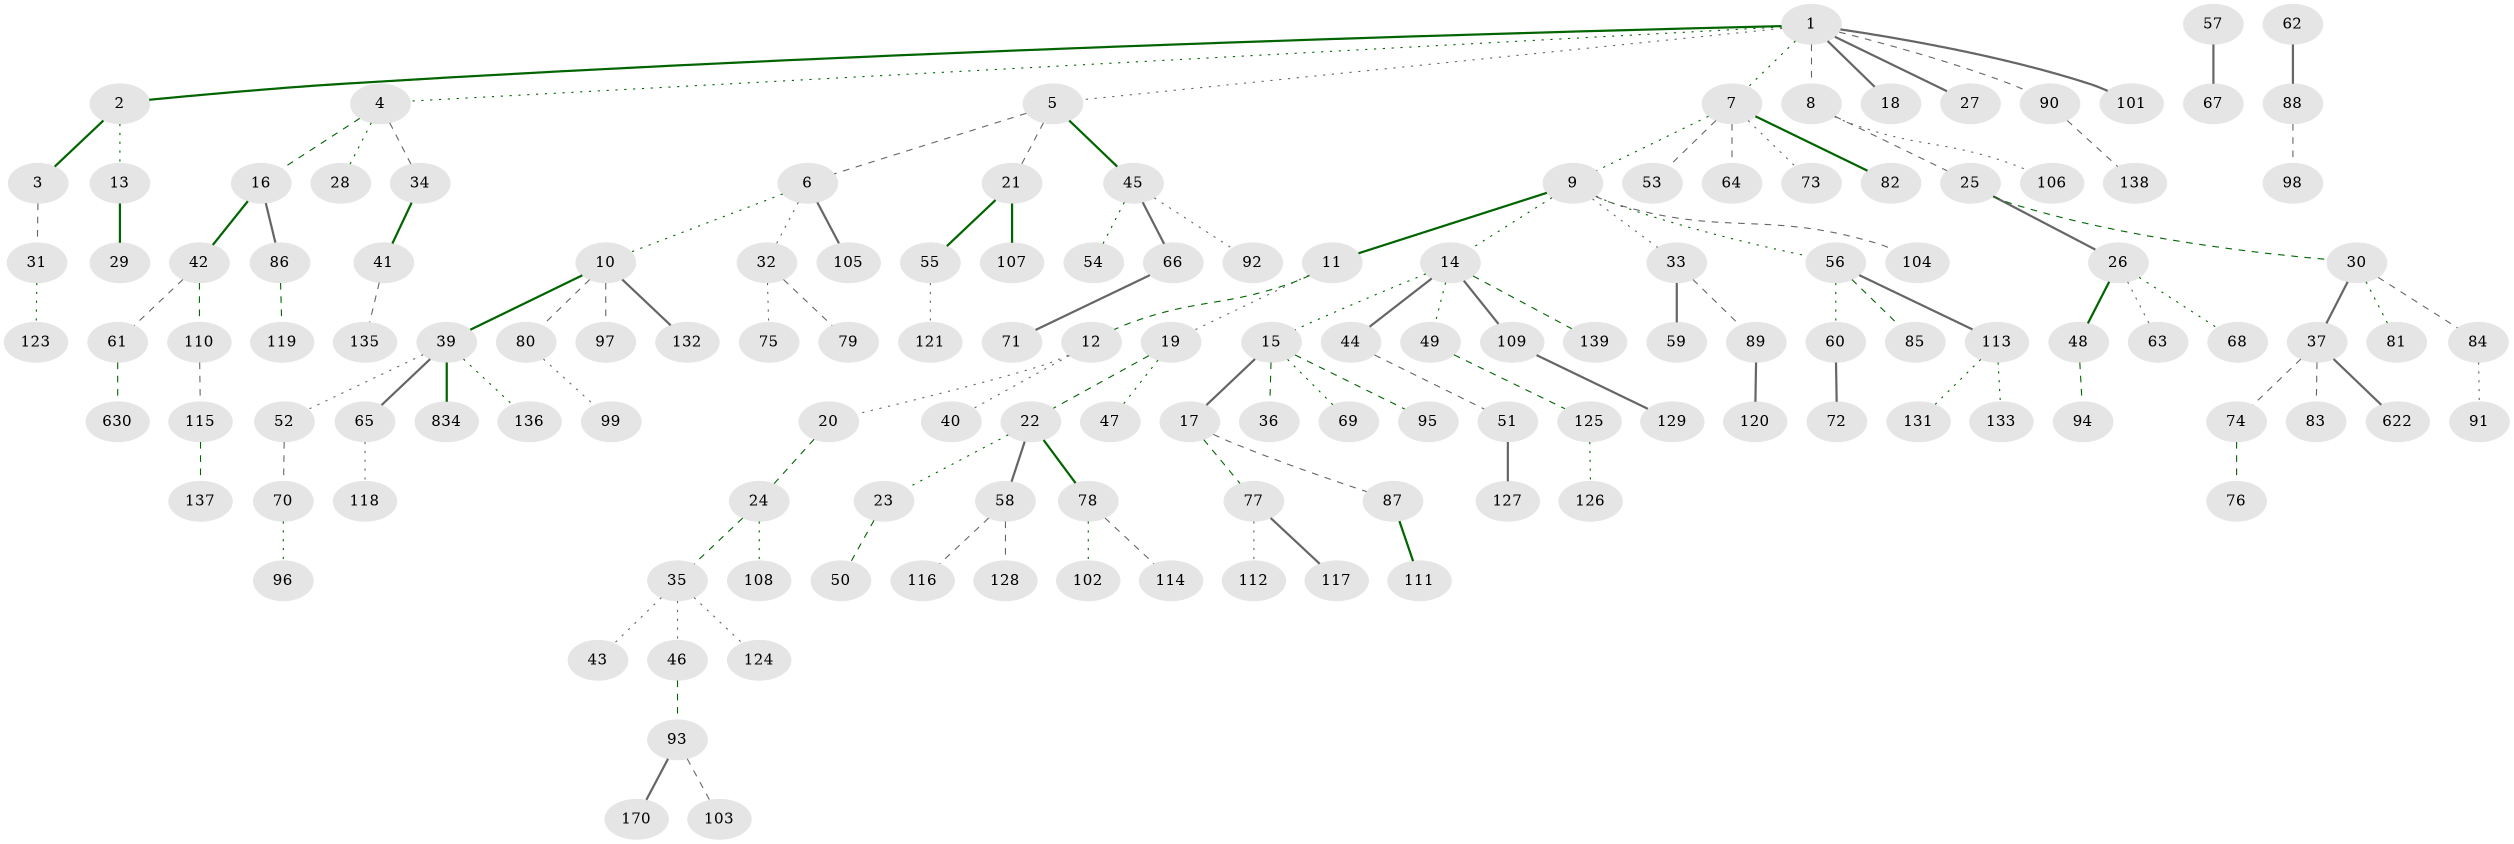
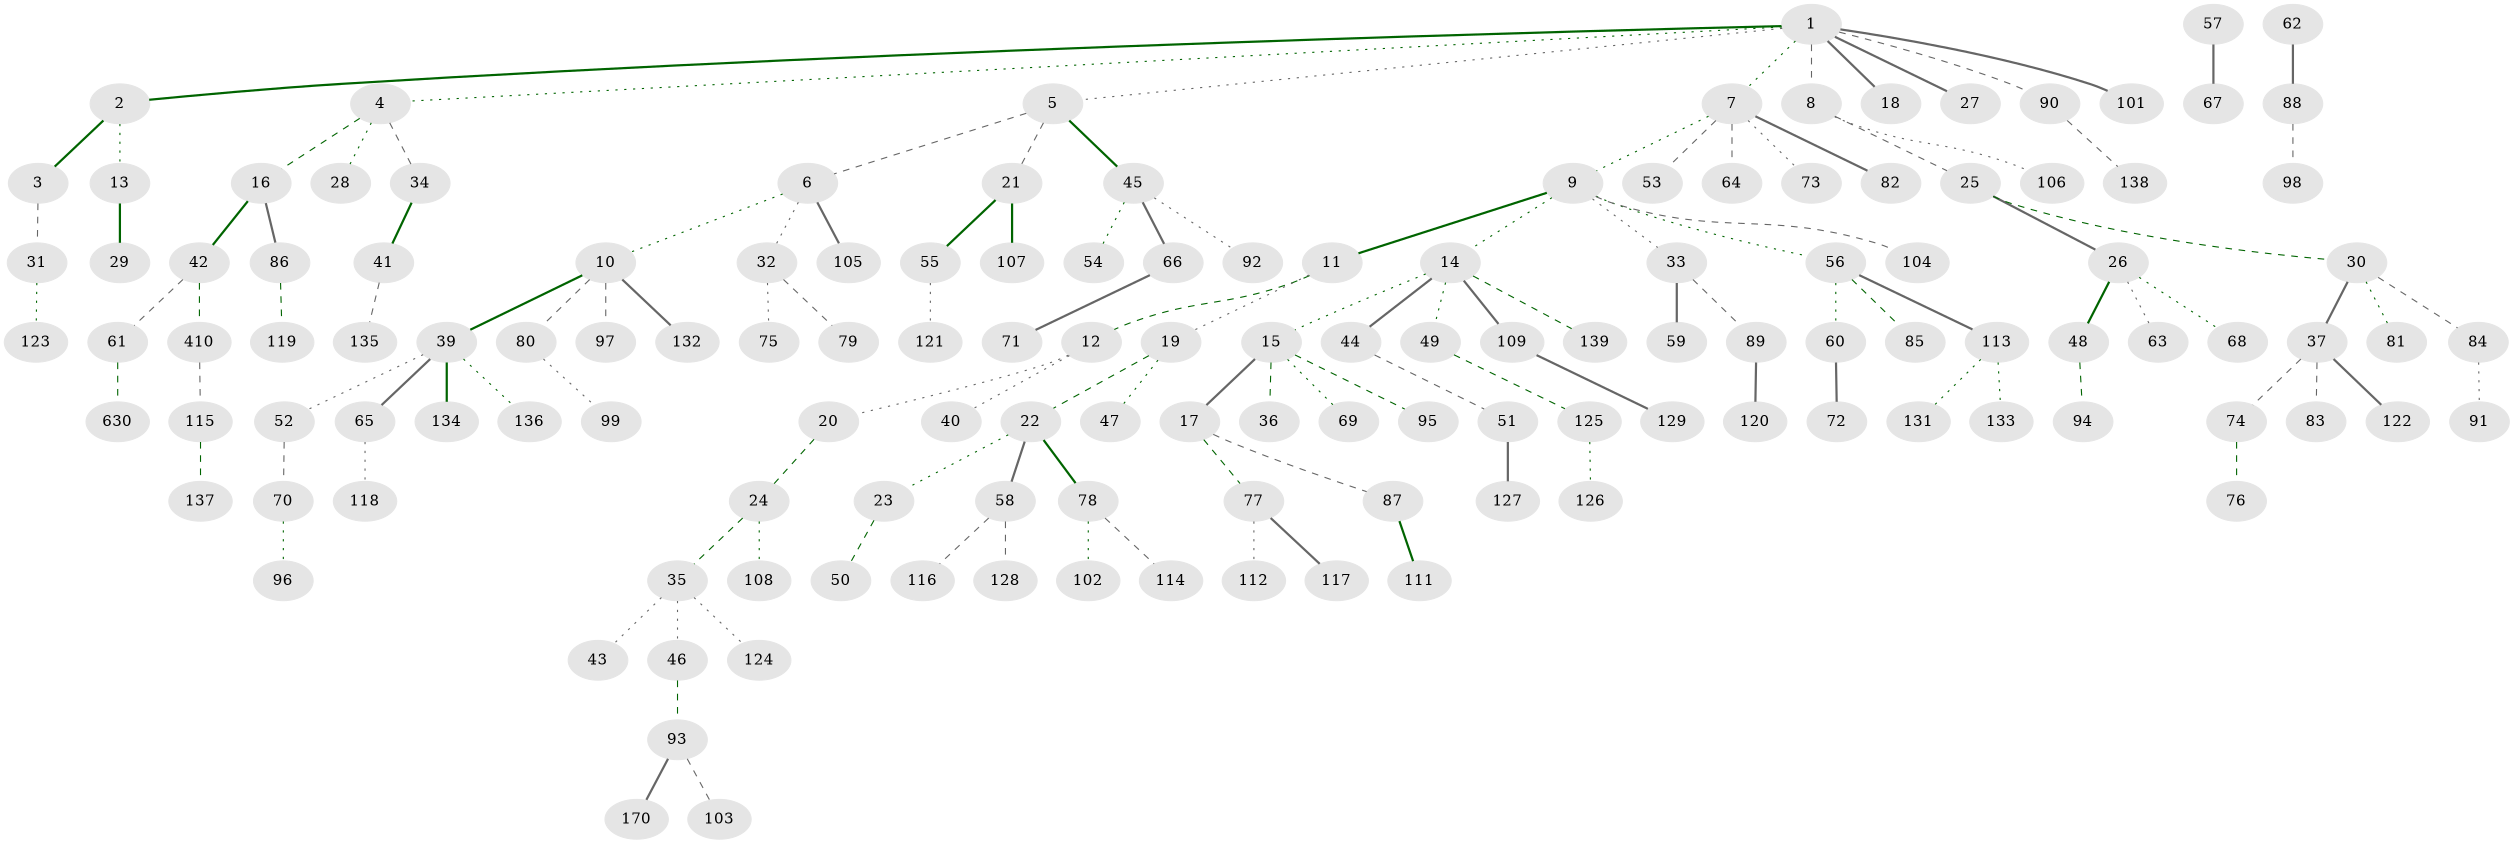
(1811, 144) -> (1811, 144)
(199, 342) -> (199, 342)
(447, 422) -> (447, 422)
(2398, 422) -> (2398, 422)
